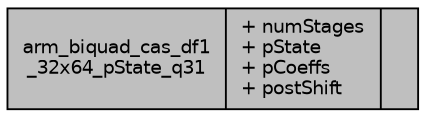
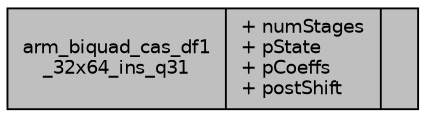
(117, 68) -> (117, 68)
